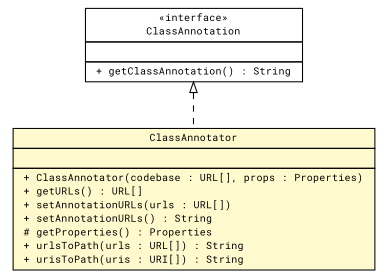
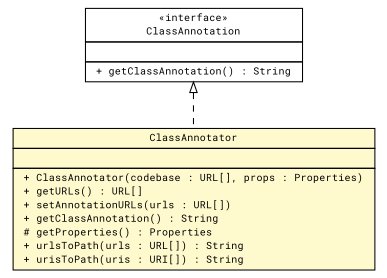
(118, 219) -> (122, 219)
